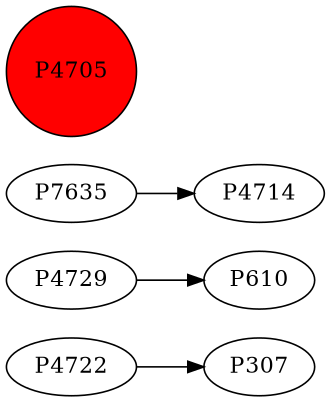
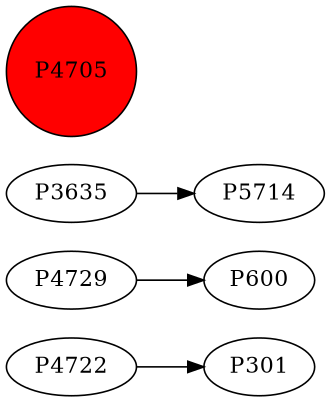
(71, 193) -> (71, 193)
(259, 193) -> (259, 193)
(259, 280) -> (259, 280)
(259, 367) -> (259, 367)
